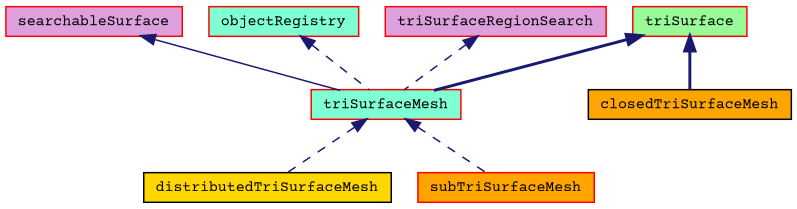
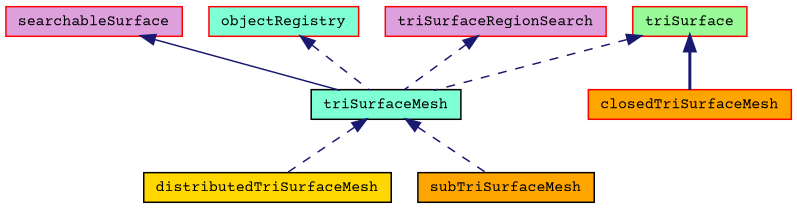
(530, 65) -> (530, 65)
(386, 104) -> (386, 104)
(690, 104) -> (690, 104)
(506, 187) -> (506, 187)
